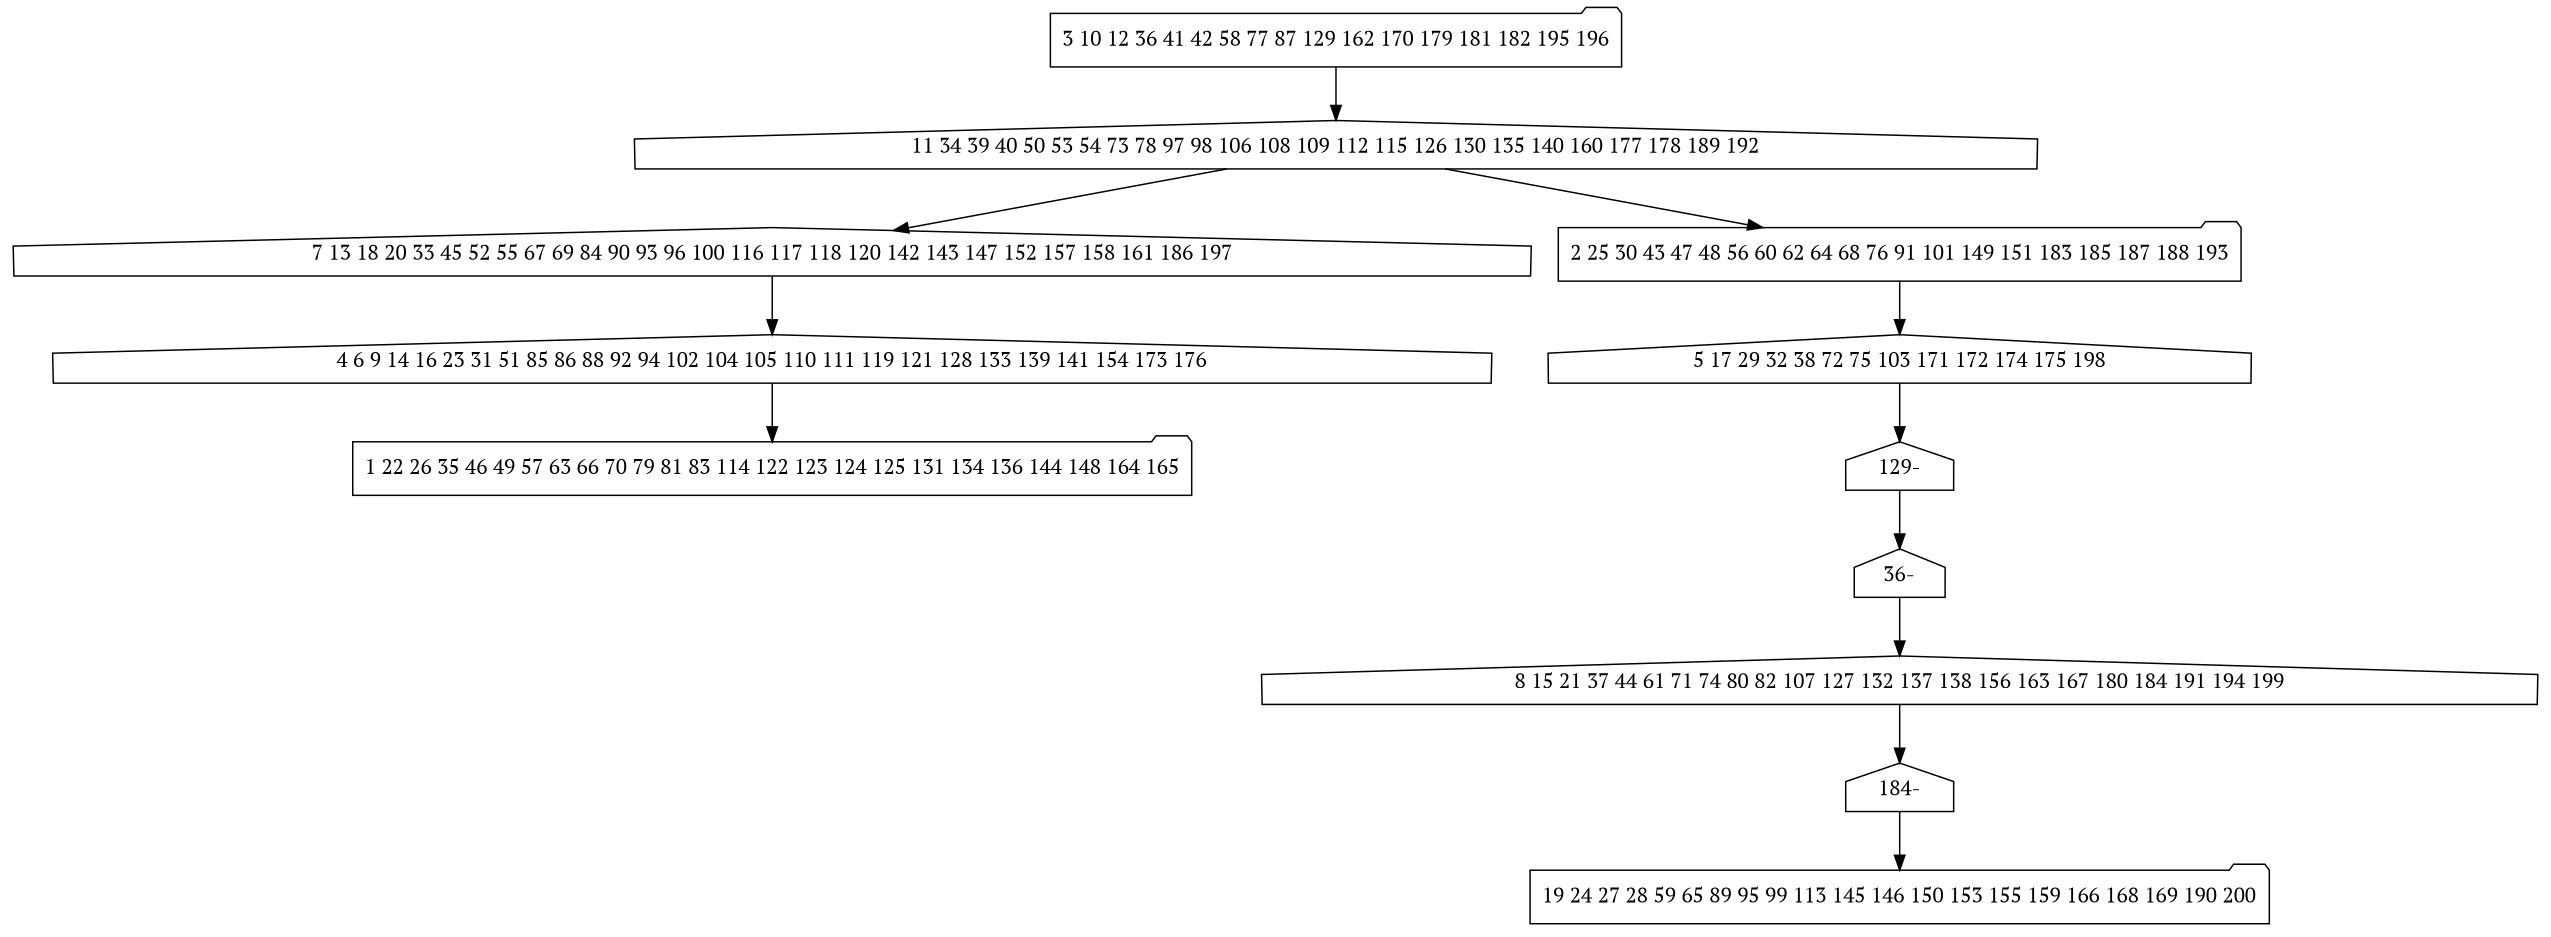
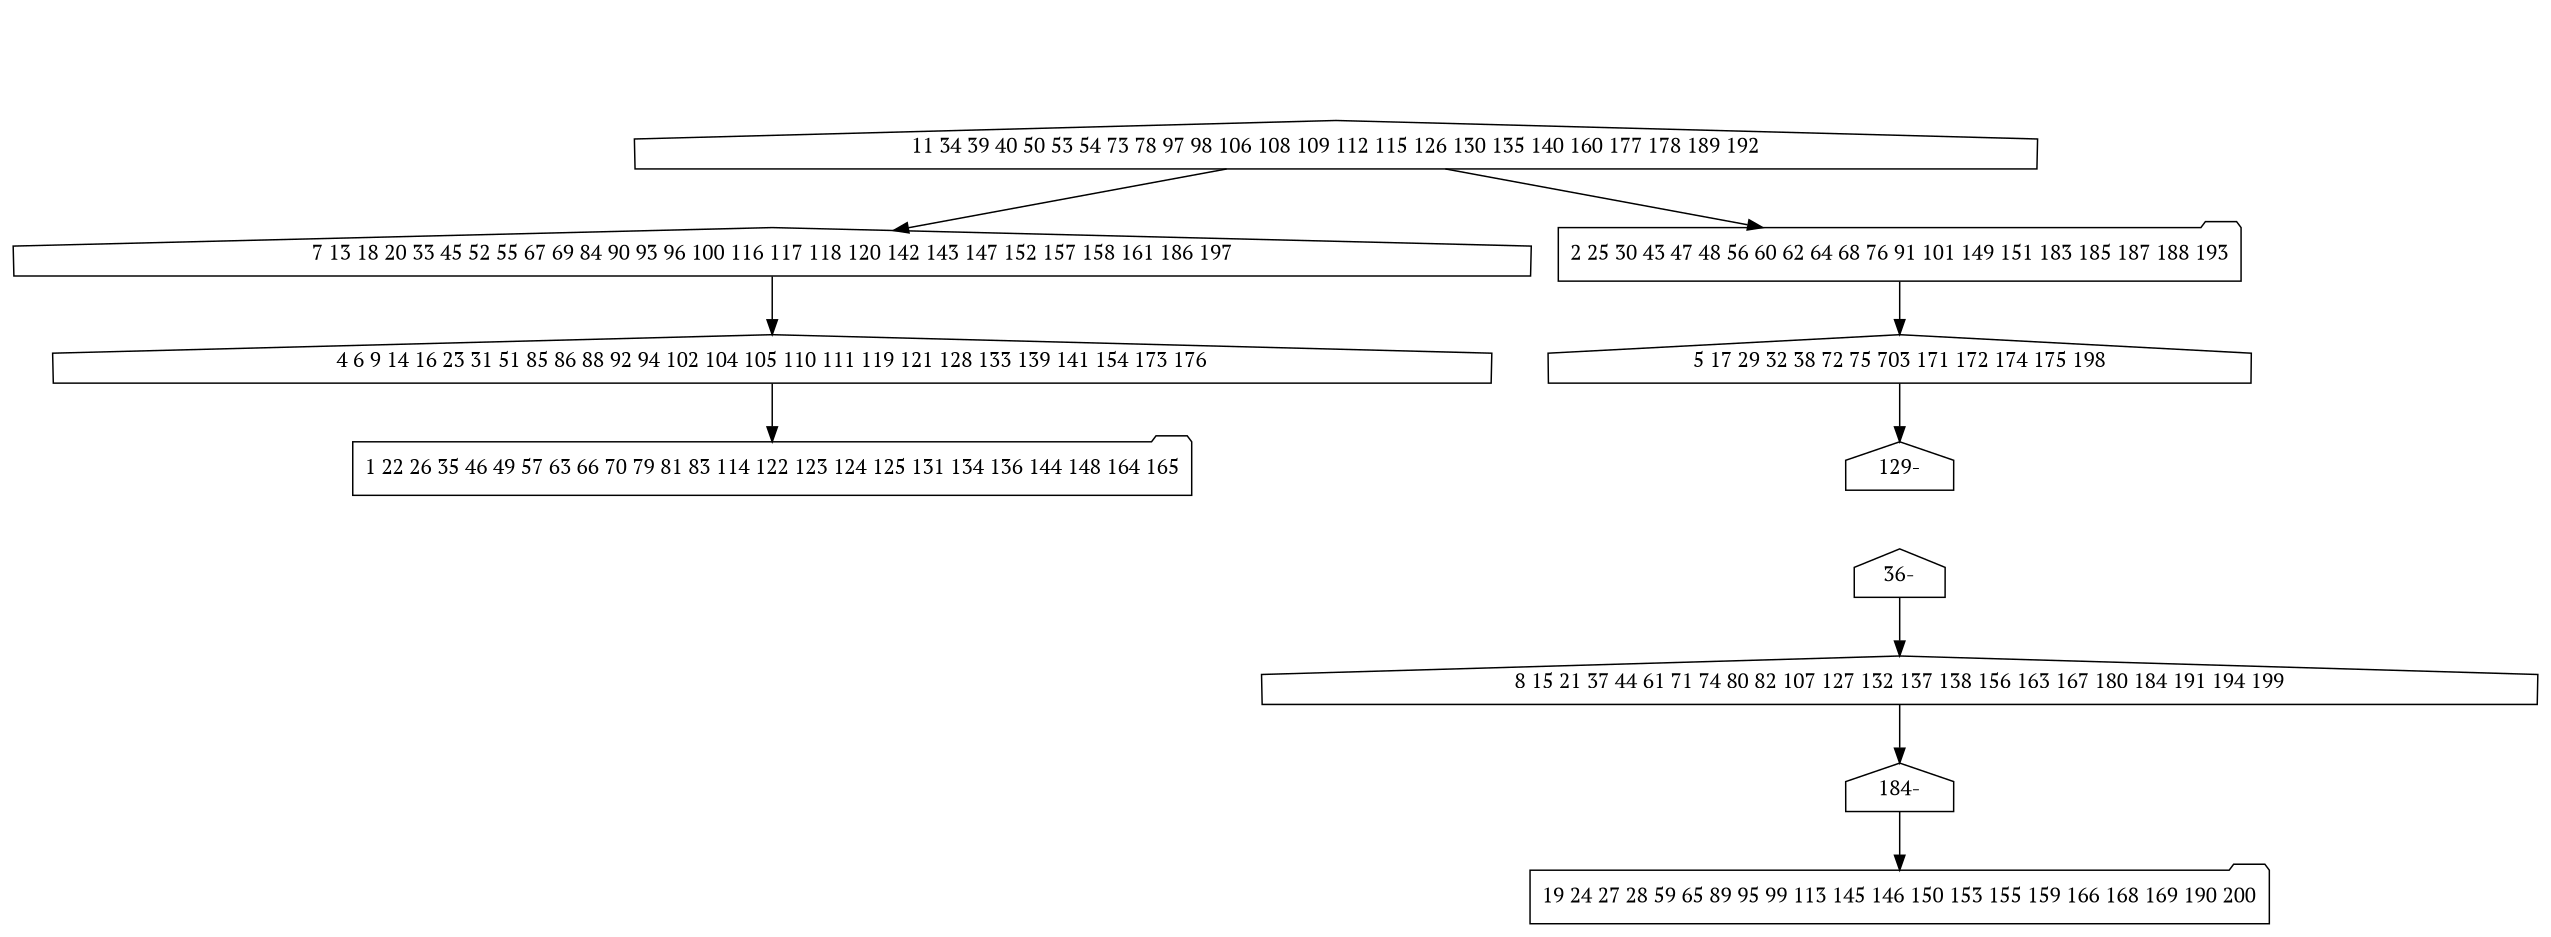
(1336, 40) -> none
(1900, 361) -> (1900, 361)
(1900, 512) -> none
